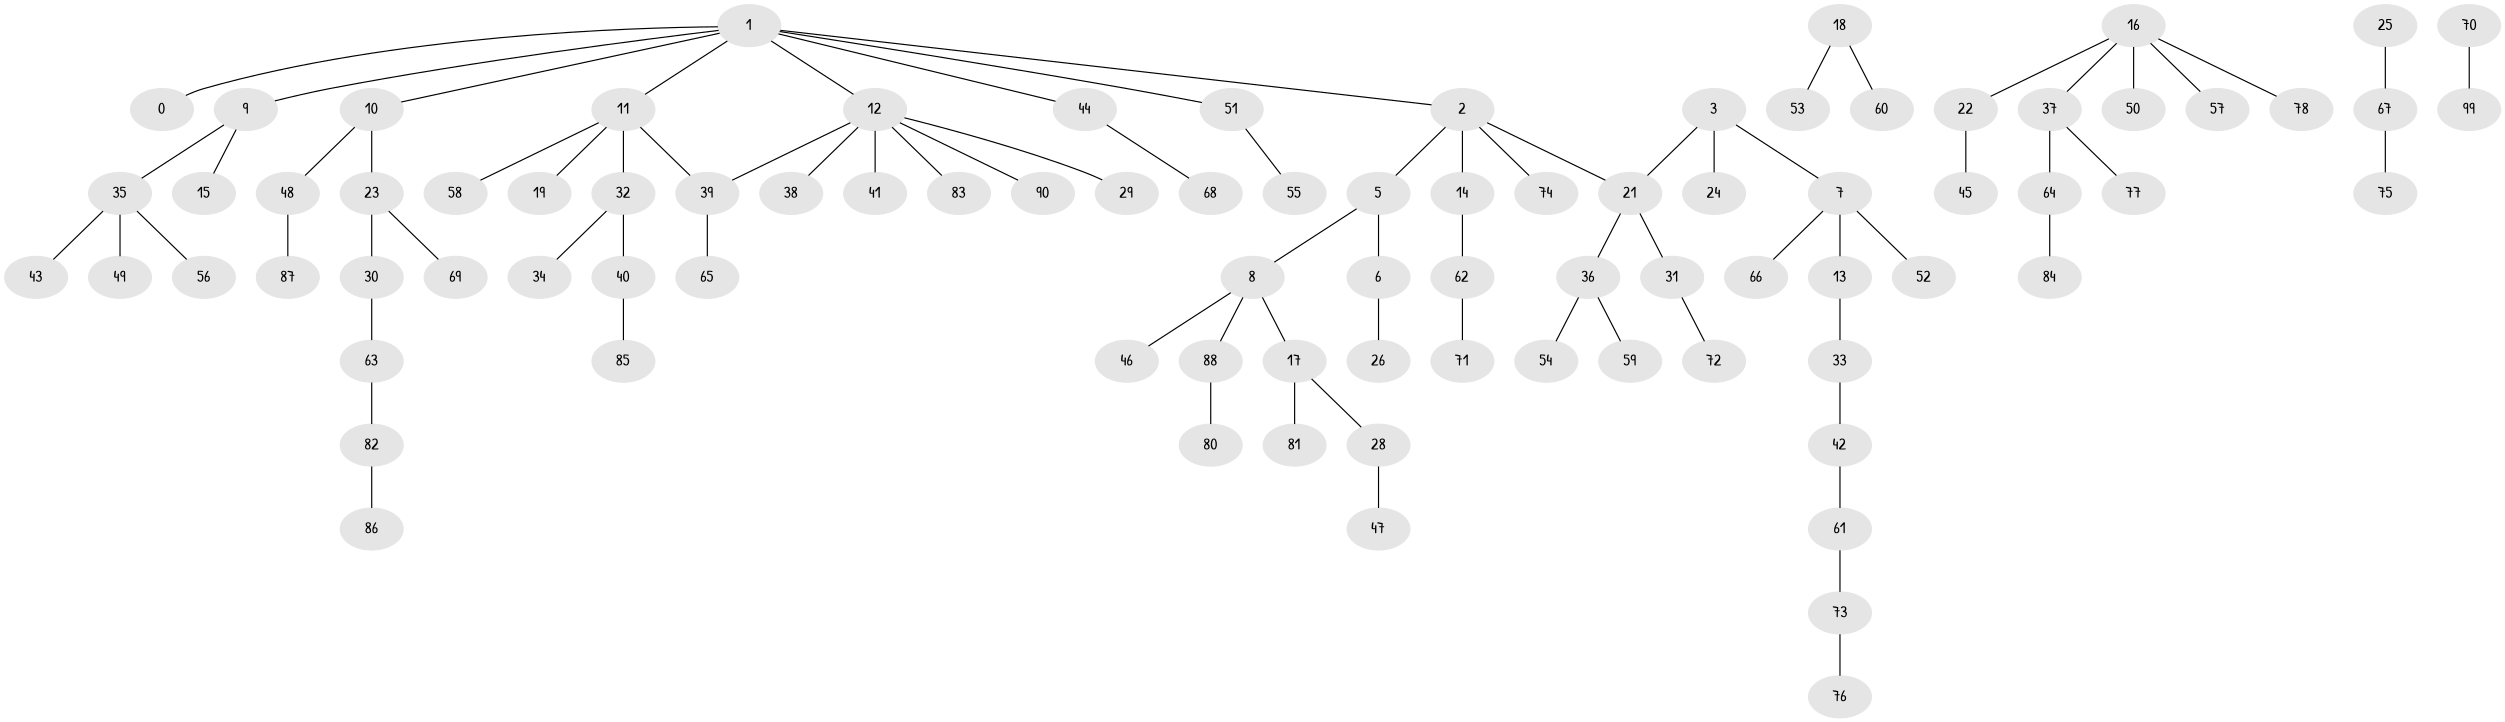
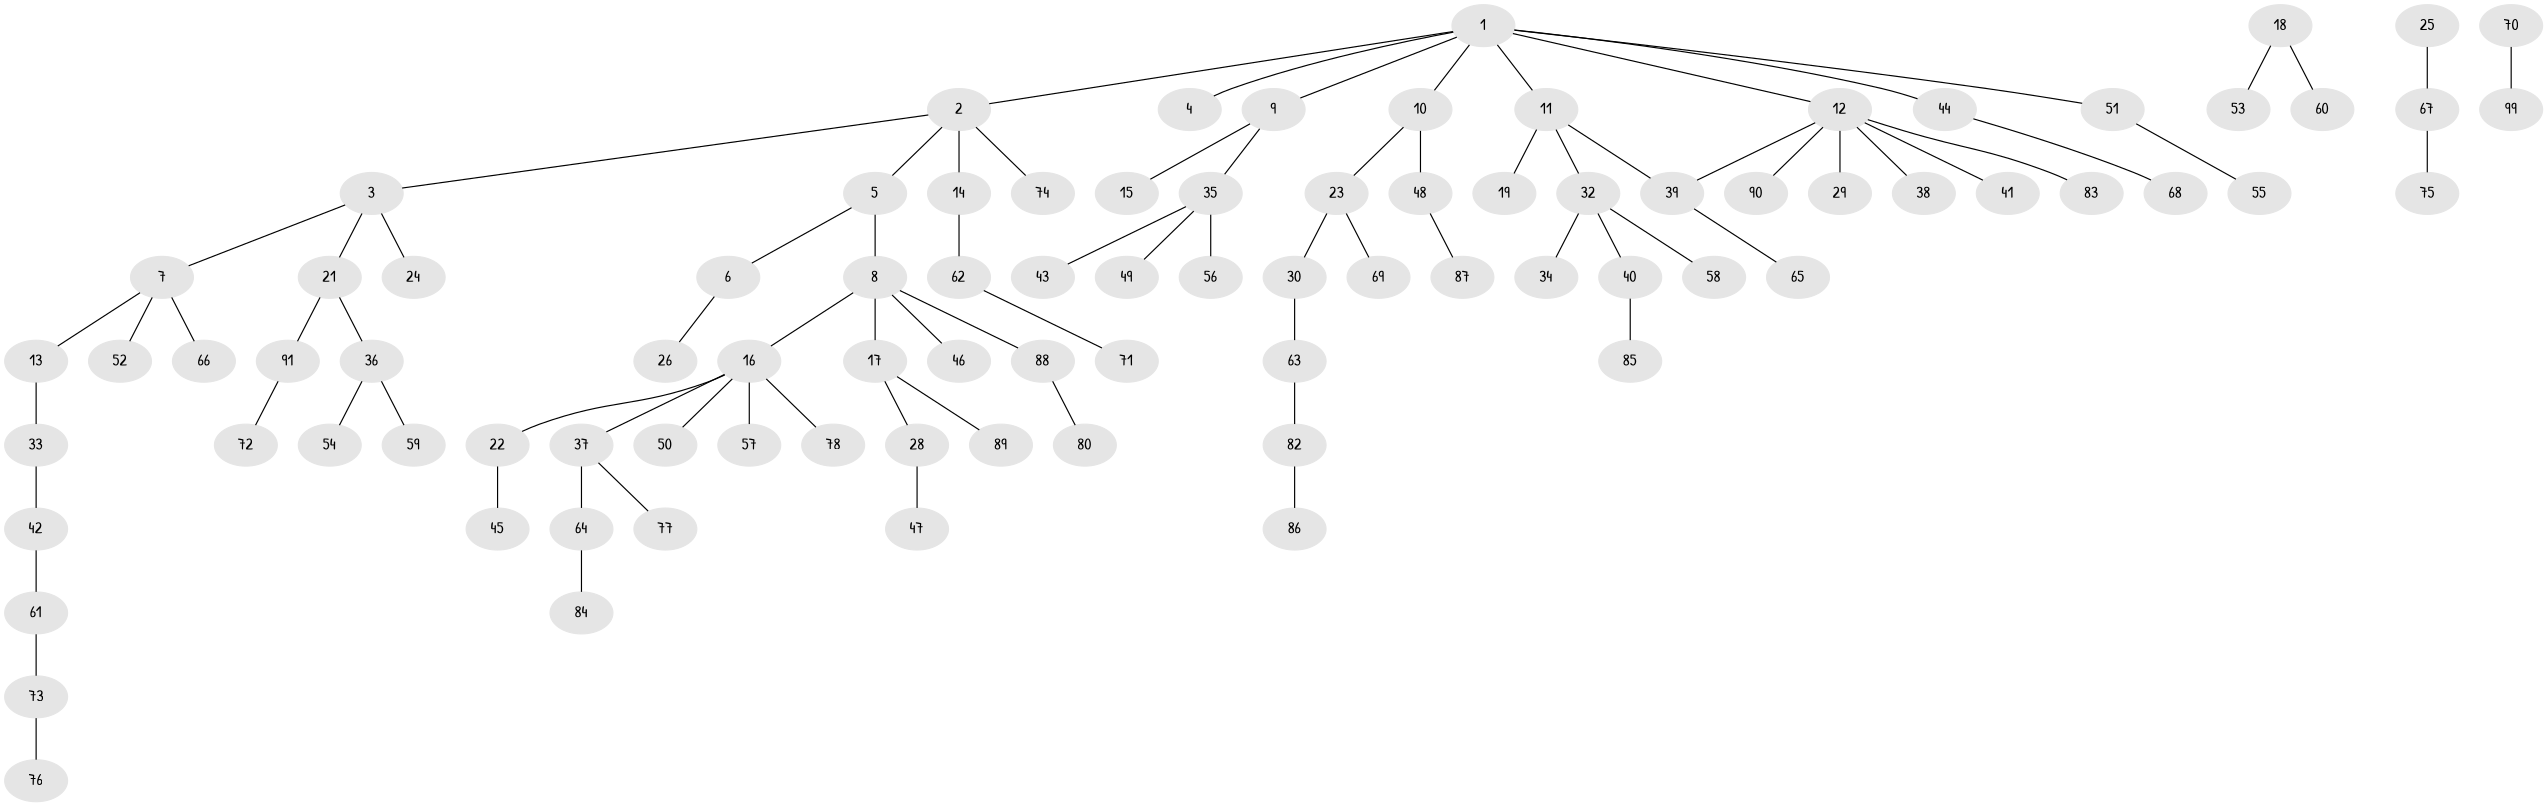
(162, 110) -> (1190, 110)
(540, 151) -> (1651, 235)
(1546, 151) -> (665, 152)
(1672, 277) -> (288, 361)
none -> (812, 319)
(1295, 445) -> (1001, 445)
